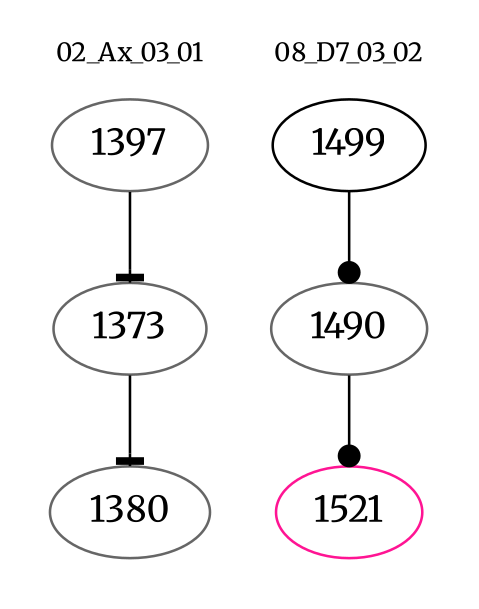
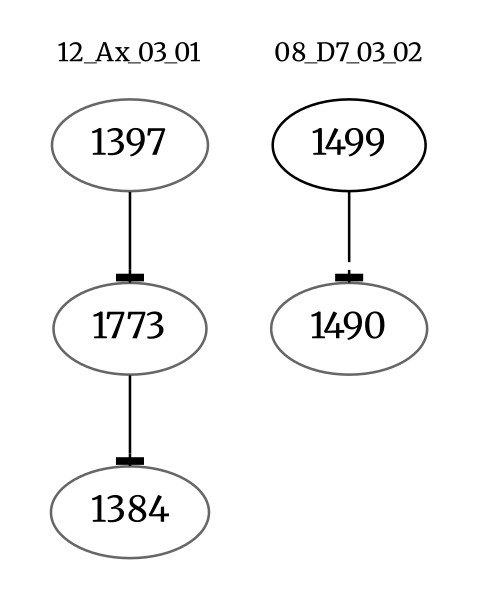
(130, 55) -> (130, 55)
(349, 227) -> (349, 227)
(130, 329) -> (130, 329)
(130, 512) -> (130, 512)
(349, 512) -> none
